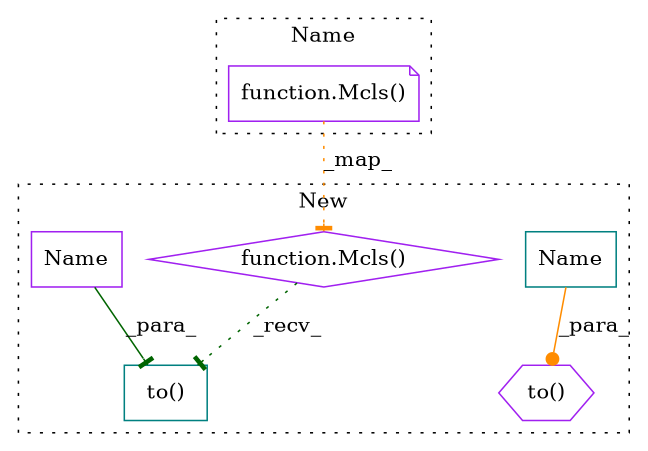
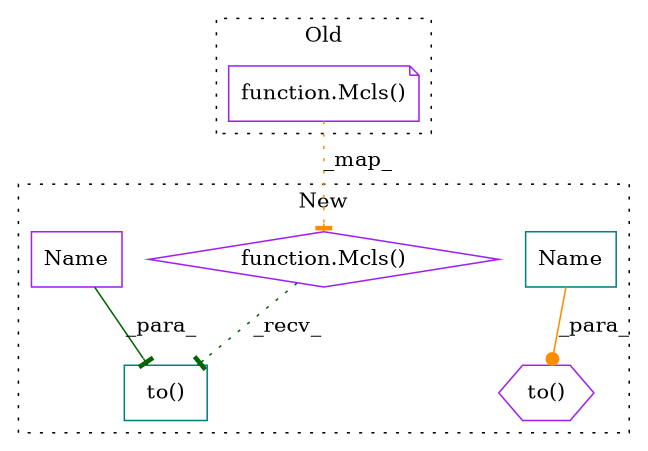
(324, 36) -> (324, 36)
